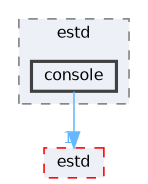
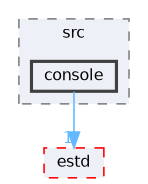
(74, 34) -> (74, 34)
